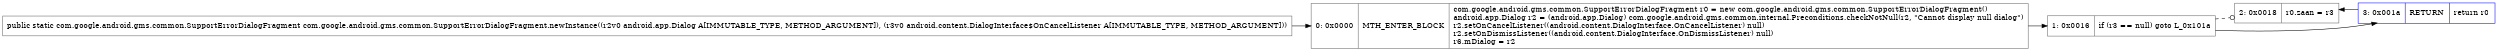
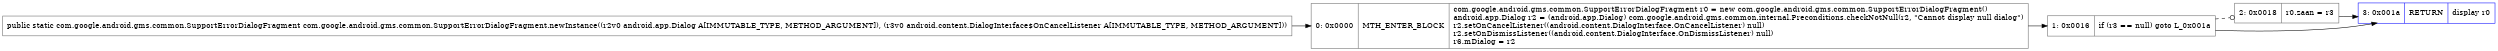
(2351, 10) -> (2346, 17)
(2472, 13) -> (2471, 13)
(2155, 26) -> (2155, 26)
